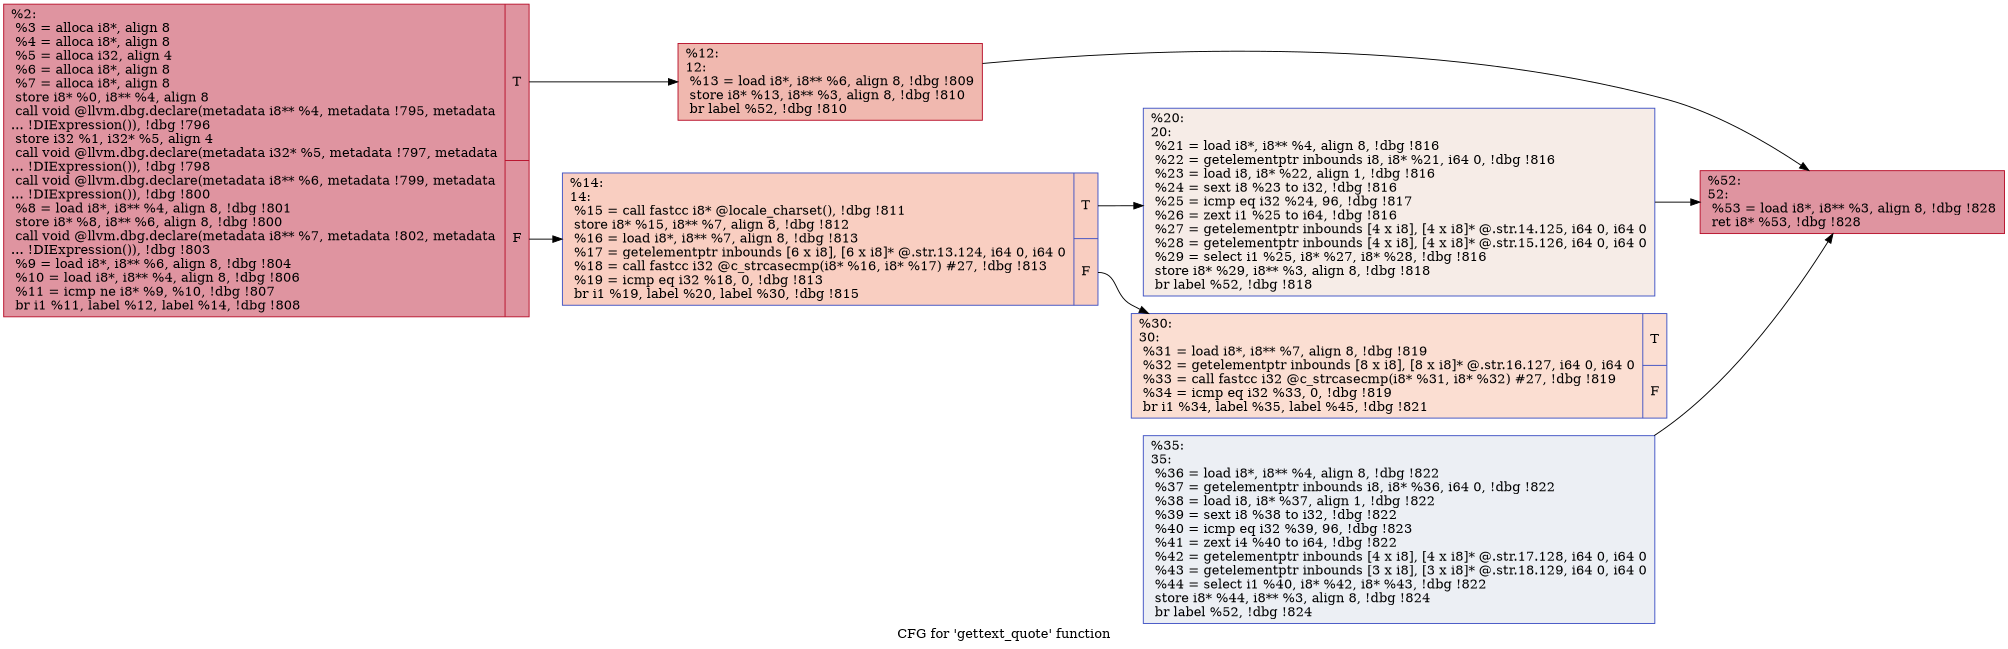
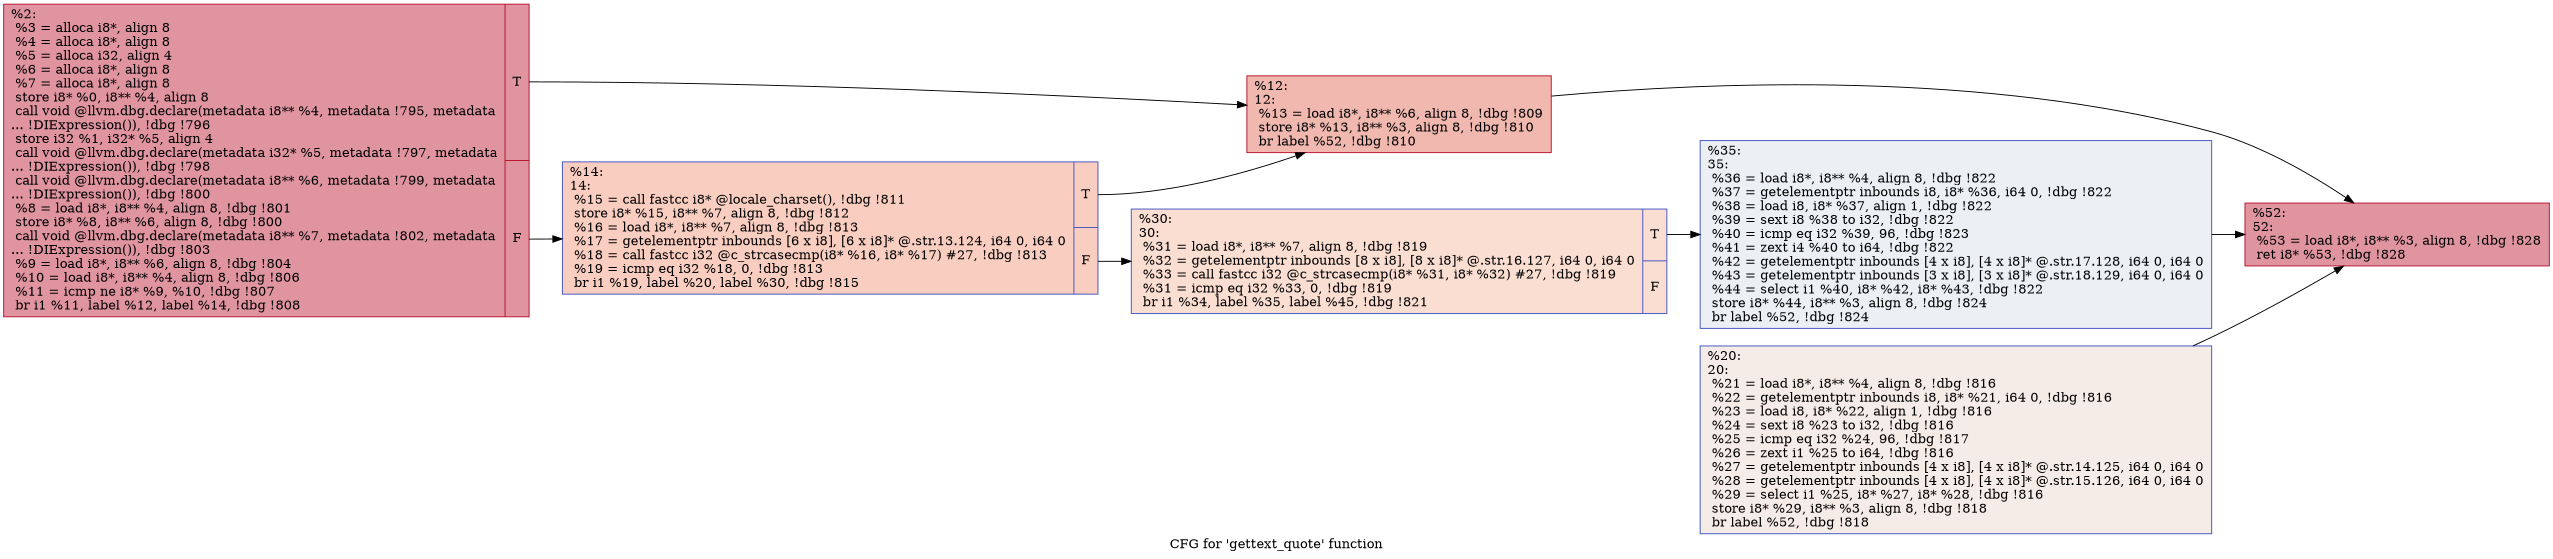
(1116, 206) -> (1198, 183)
none -> (1679, 234)
(1265, 393) -> (1265, 289)
